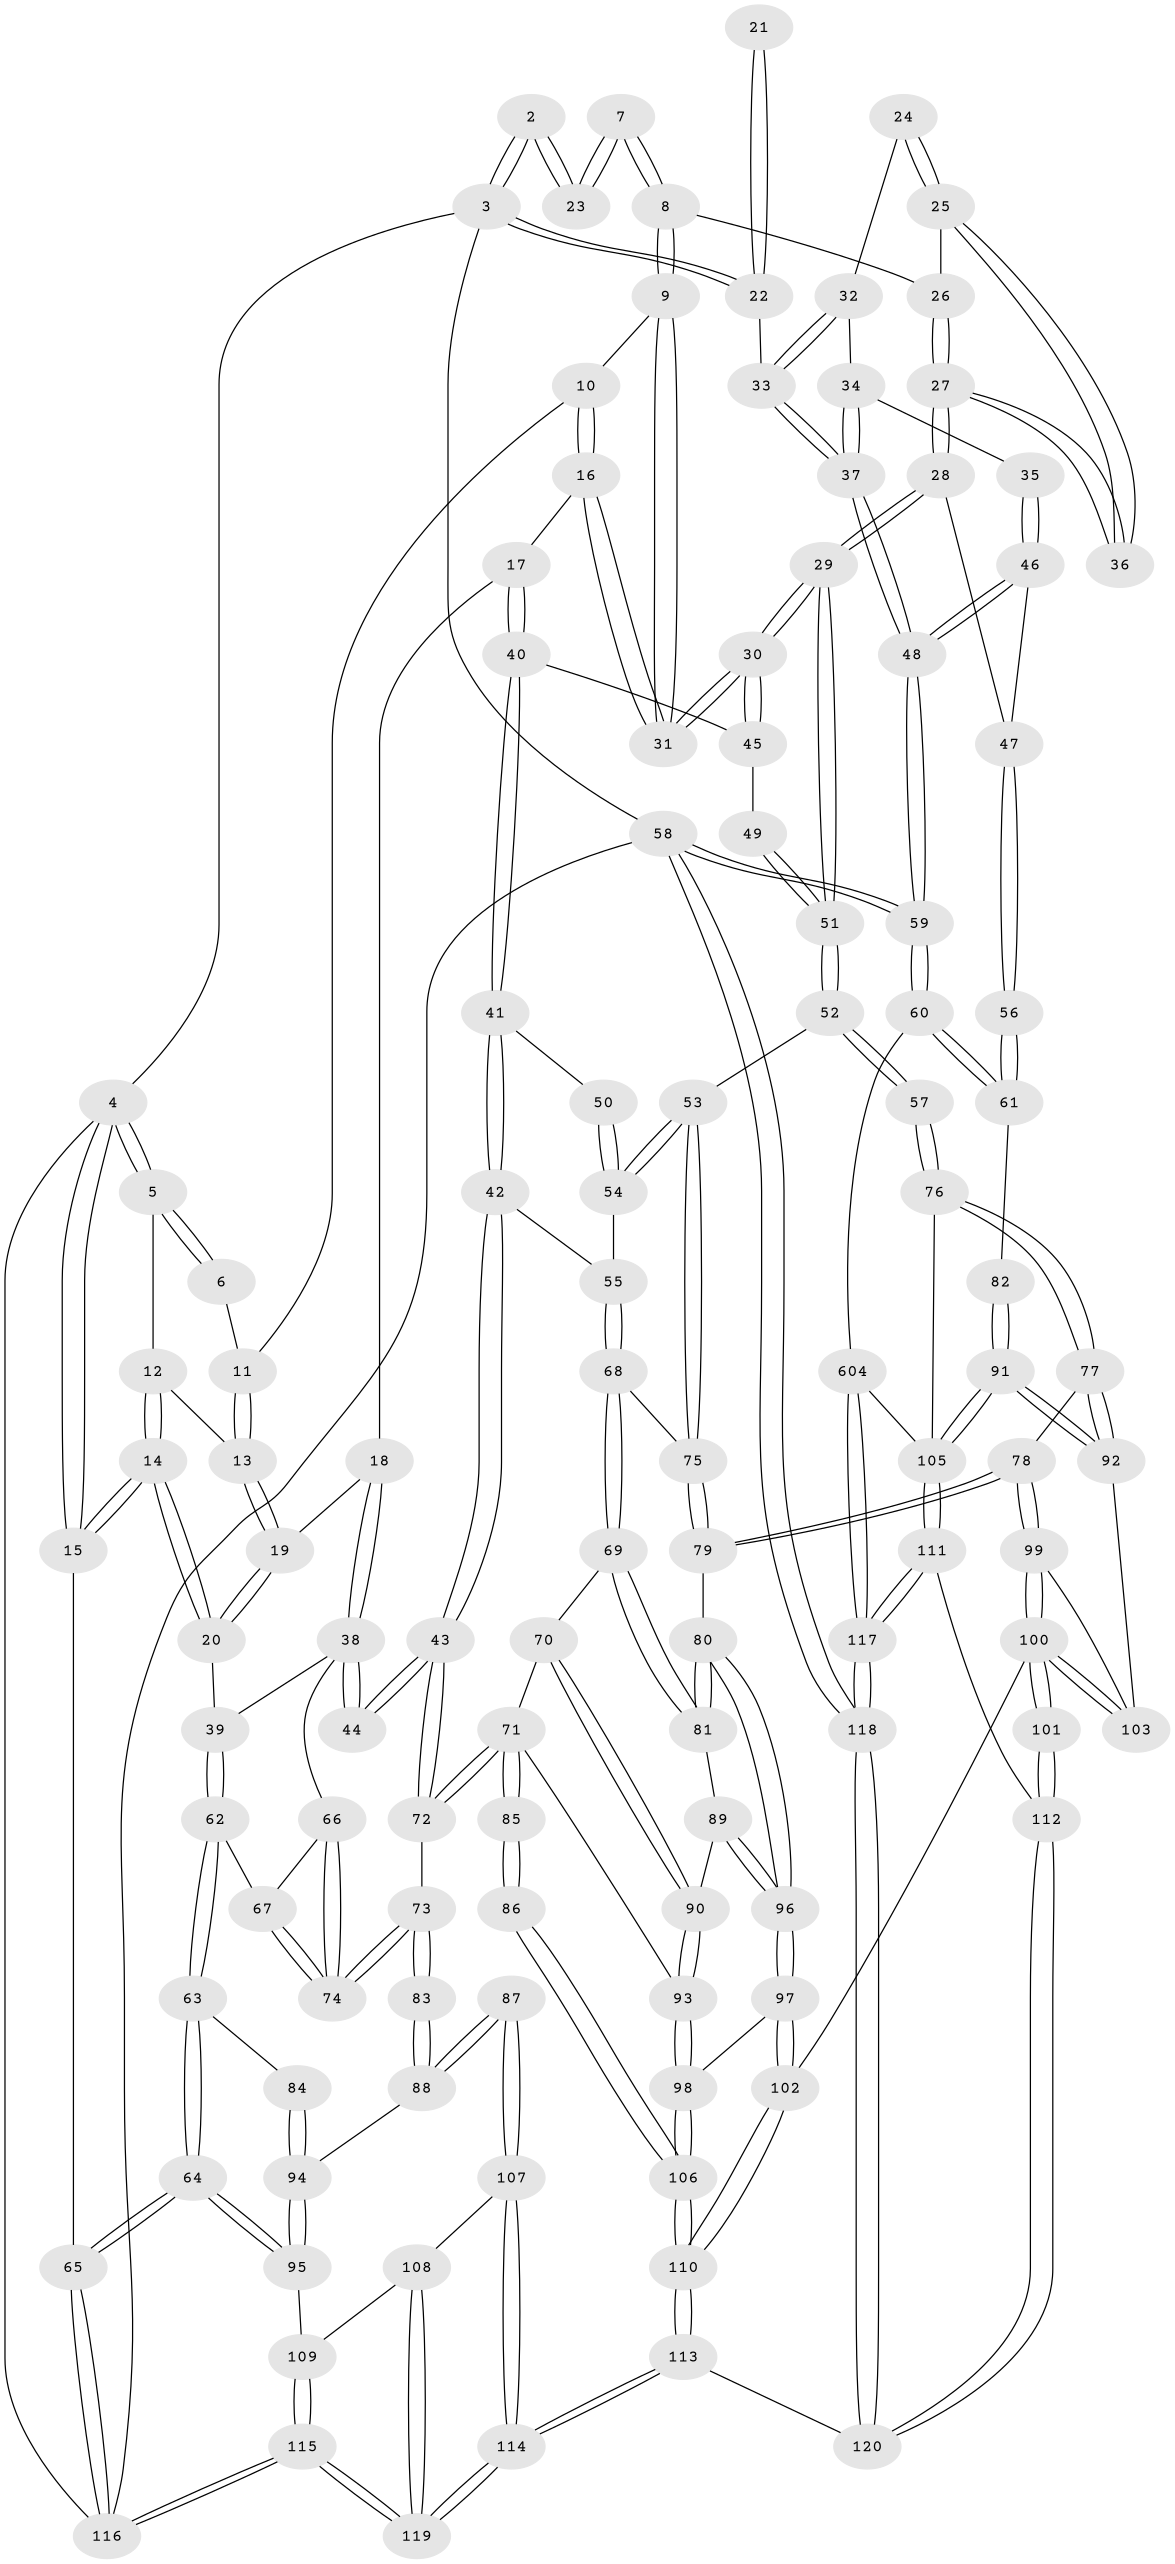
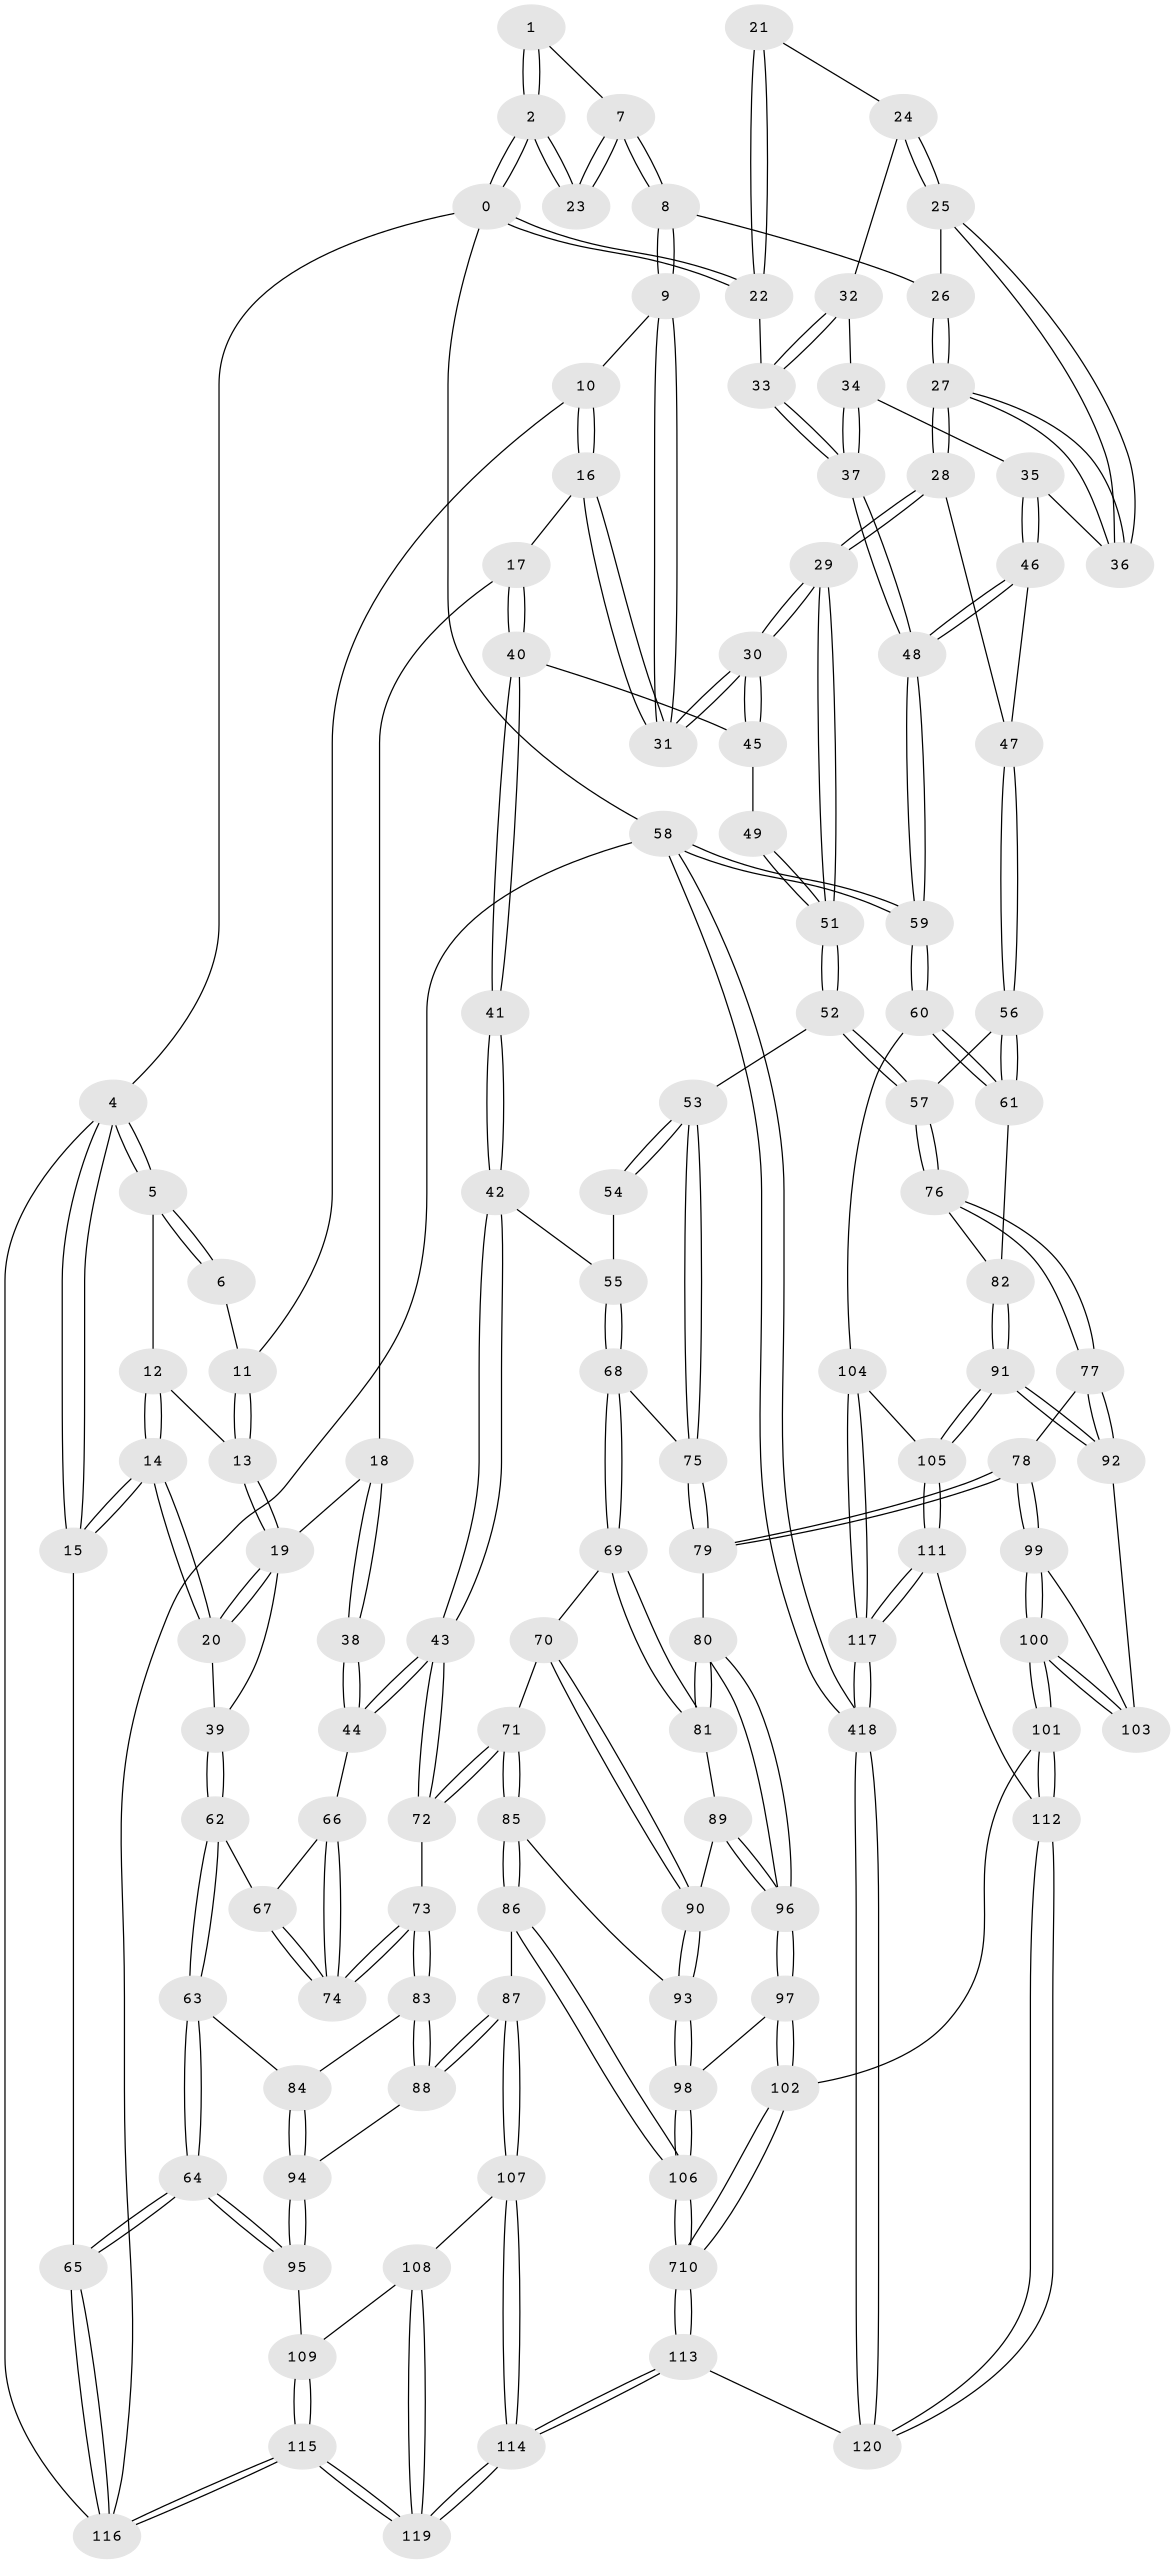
none -> (531, 27)
none -> (831, 72)
(487, 207) -> (487, 207)
none -> (1075, 520)
none -> (975, 1047)
(604, 1103) -> none
(933, 1327) -> (968, 1237)
(852, 1371) -> (852, 1371)
(283, 1685) -> (263, 1645)
(304, 1727) -> (342, 1774)
(862, 1730) -> (862, 1730)
(599, 1863) -> (592, 1913)
(917, 1868) -> (981, 1958)
none -> (511, 1954)
none -> (360, 2043)
(683, 2267) -> (683, 2267)
